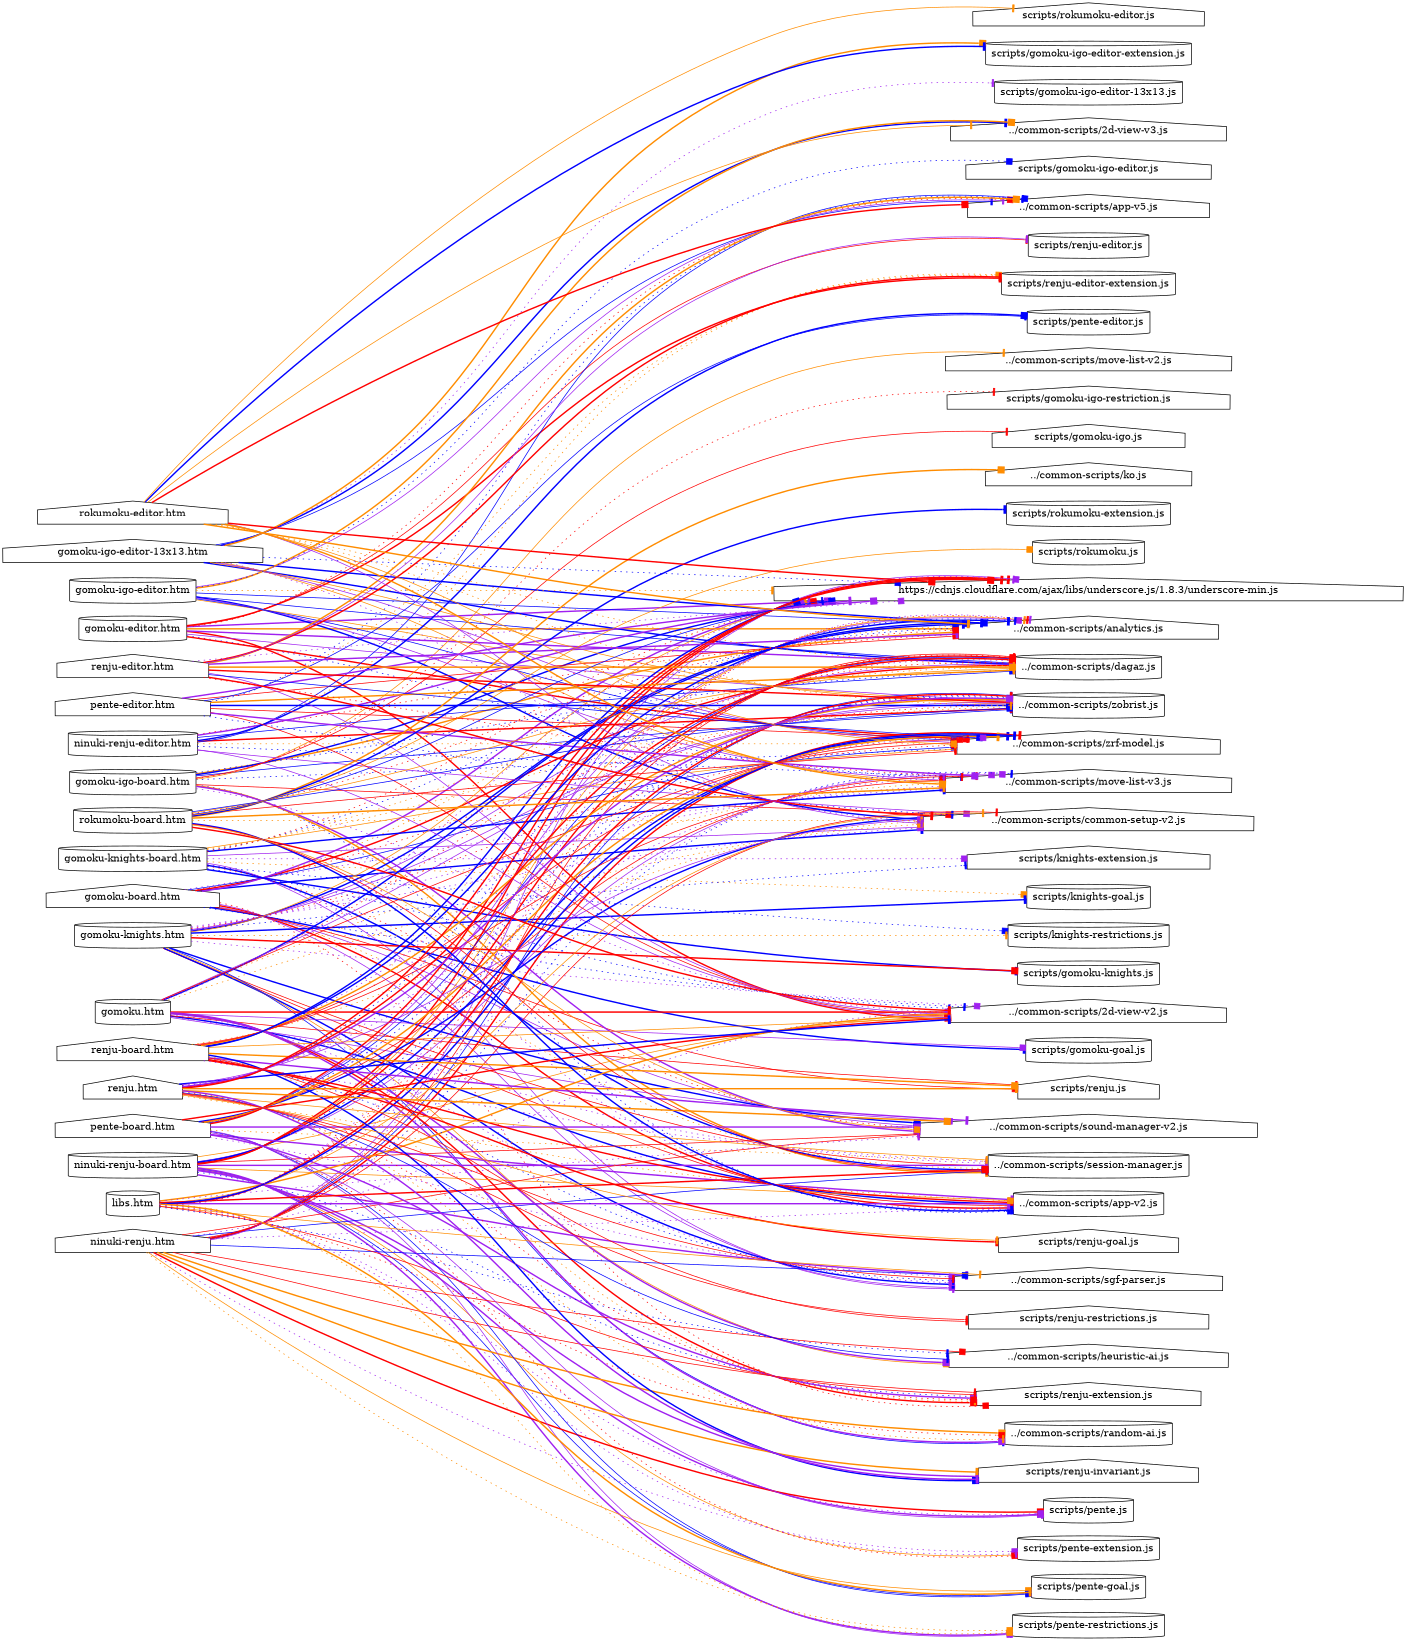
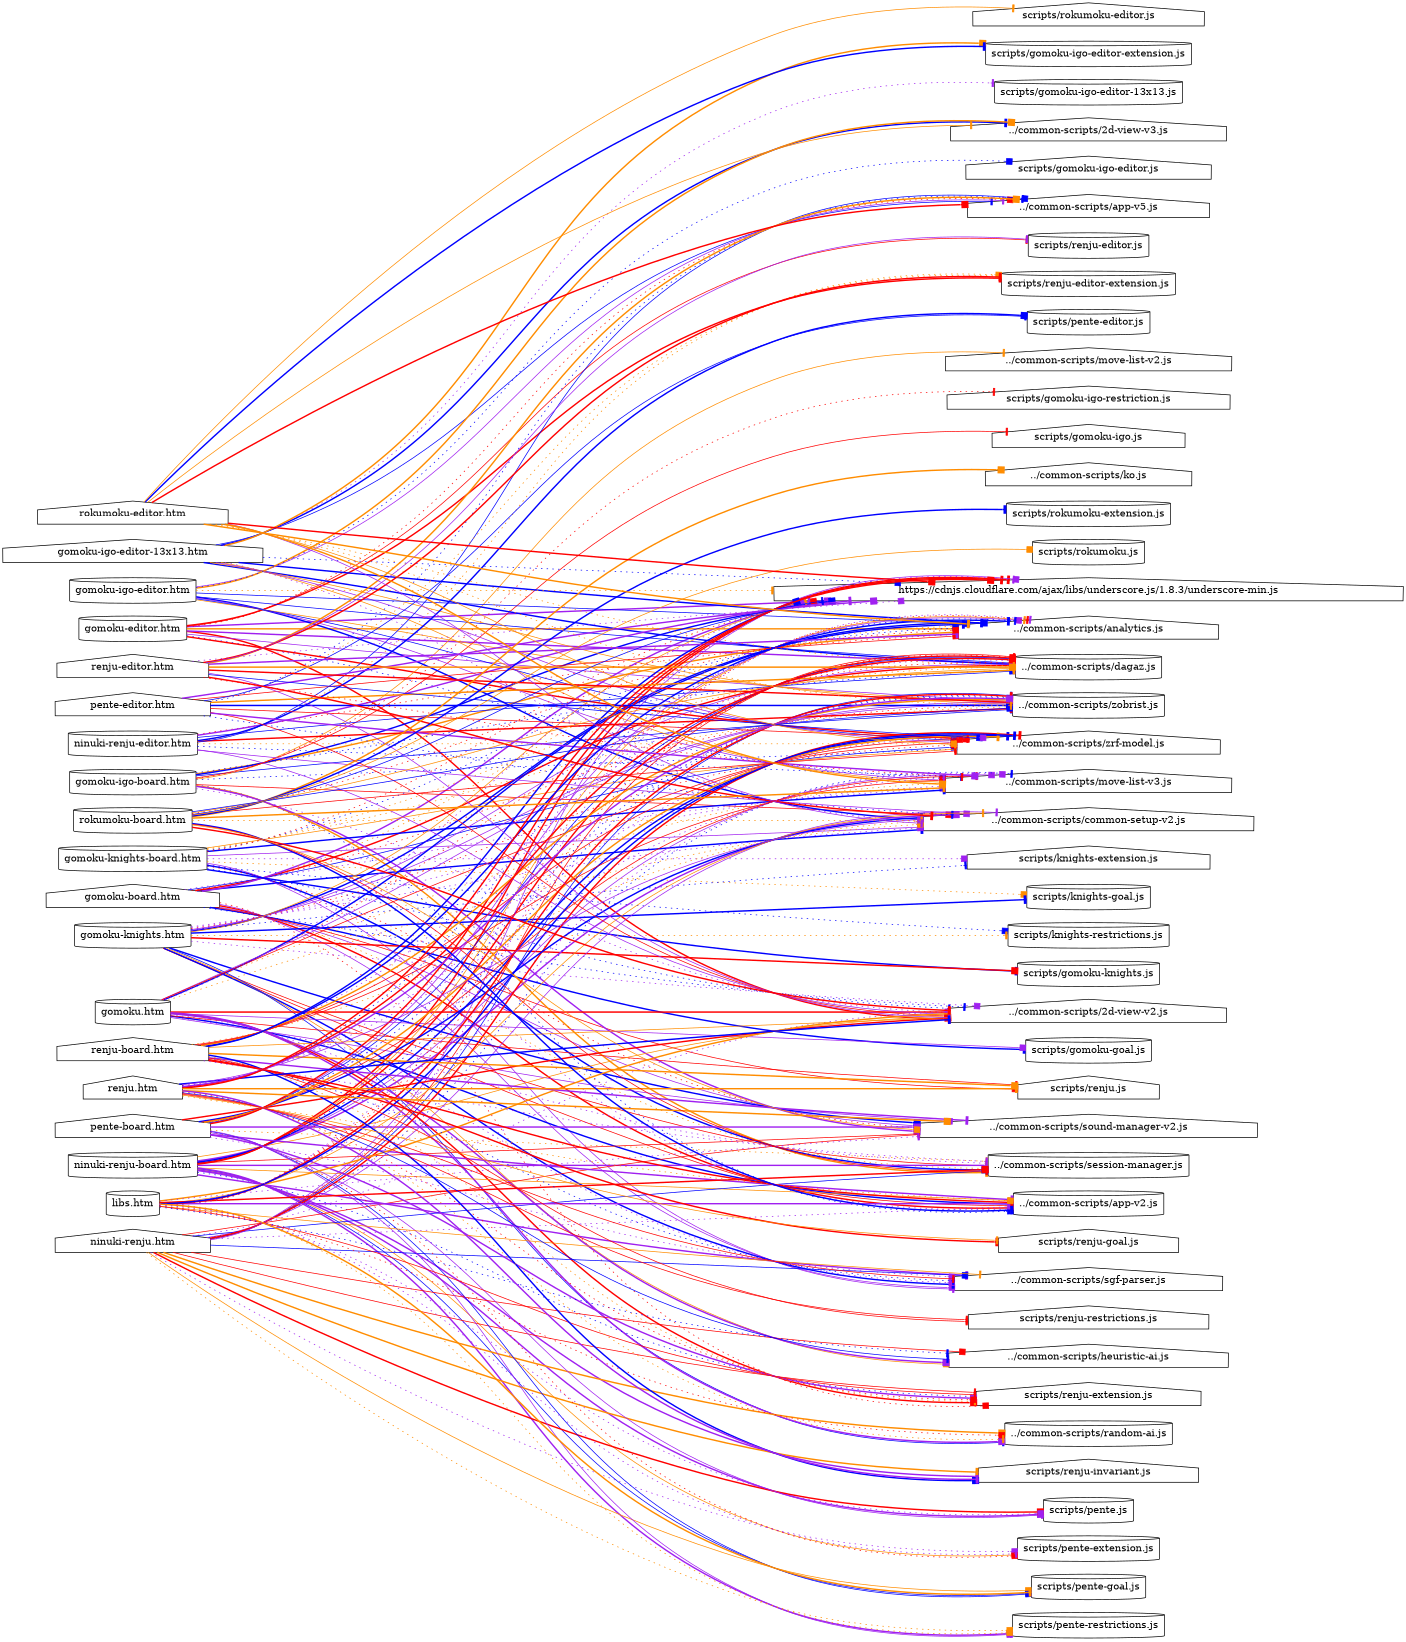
none -> (648, 894)
(572, 967) -> (572, 967)
(583, 1131) -> none
